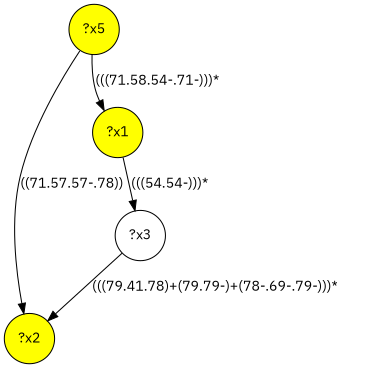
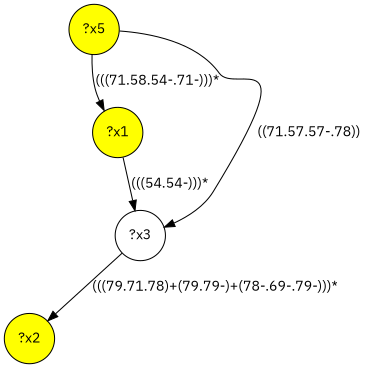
(22, 171) -> (261, 92)
(215, 287) -> (215, 287)
